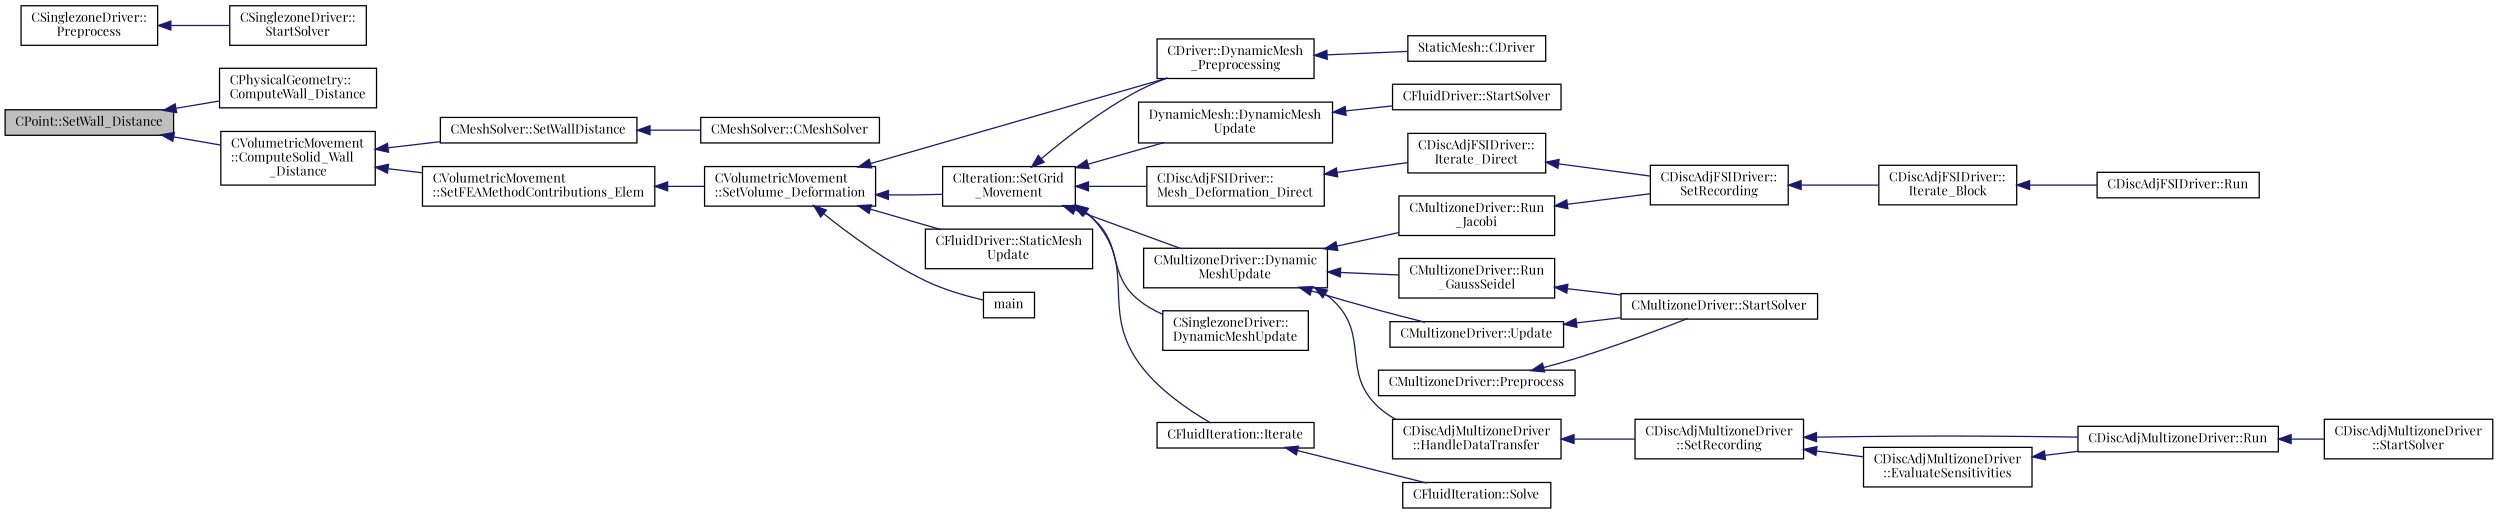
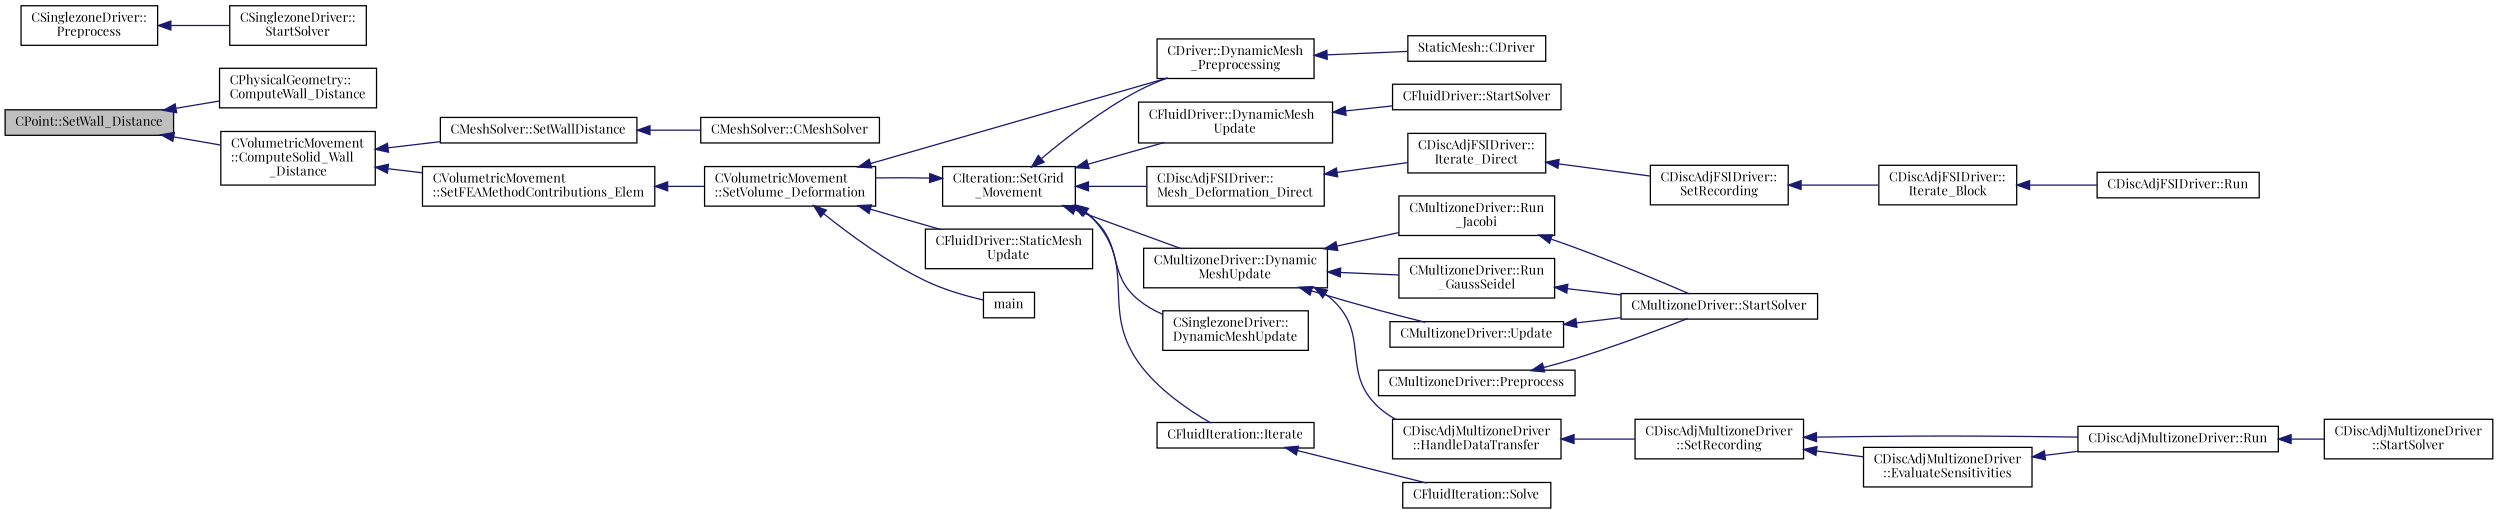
(1236, 123) -> (1236, 123)
(916, 195) -> (902, 178)
(1609, 199) -> (1621, 265)
